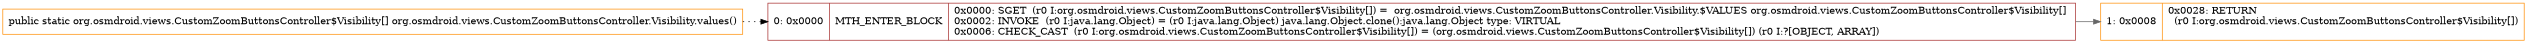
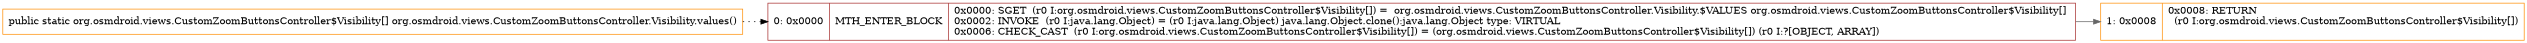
(2216, 11) -> (2216, 11)
